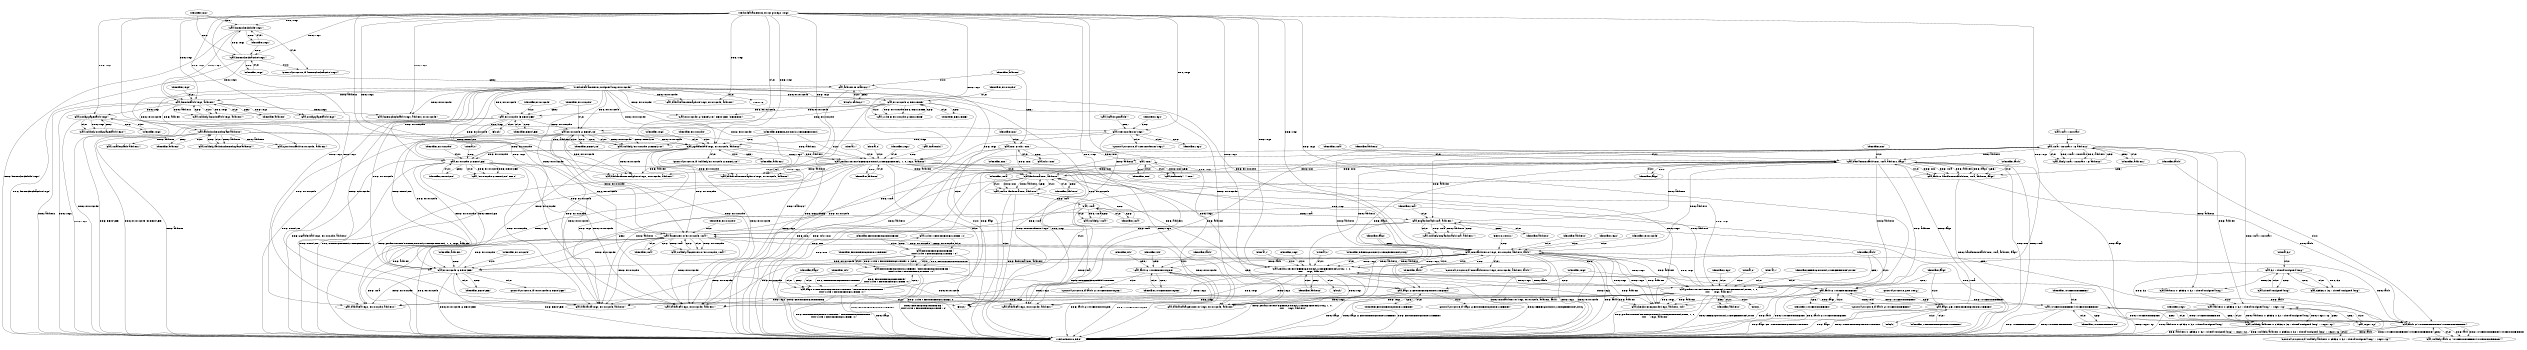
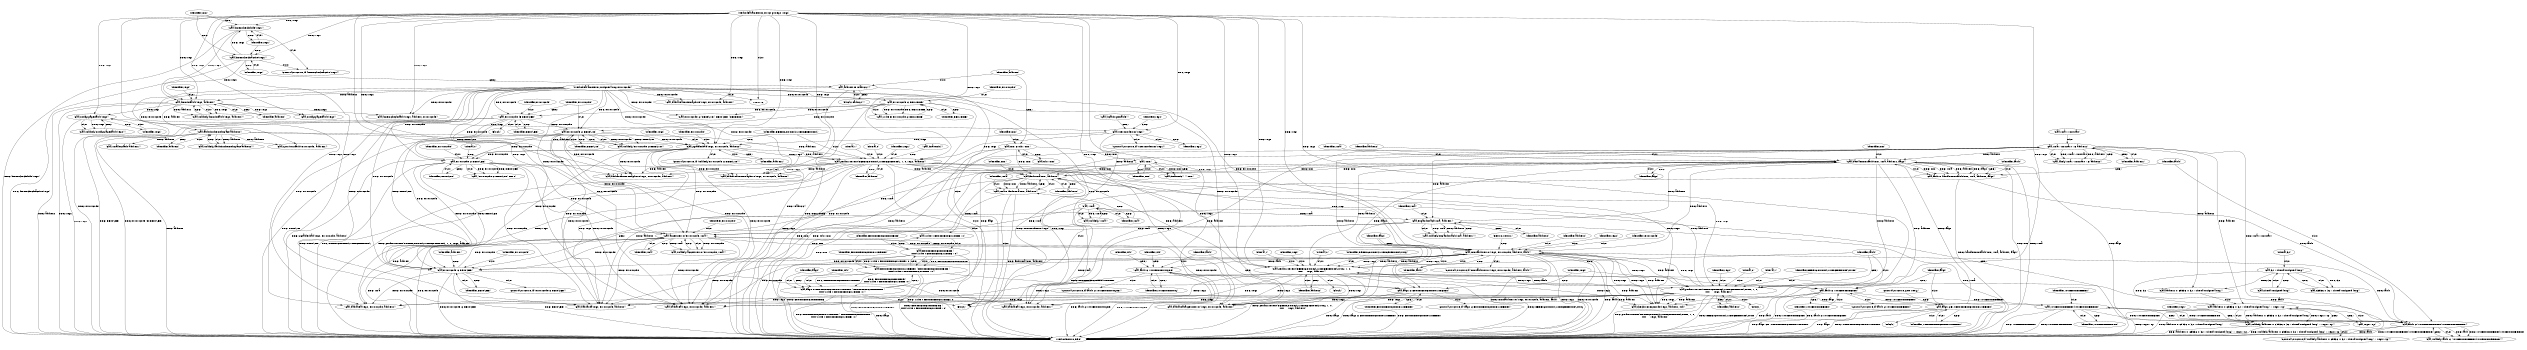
(714, 122) -> (758, 56)
(1054, 199) -> (973, 207)
(1161, 291) -> (1161, 291)
(1868, 300) -> (1868, 300)
none -> (1951, 315)
